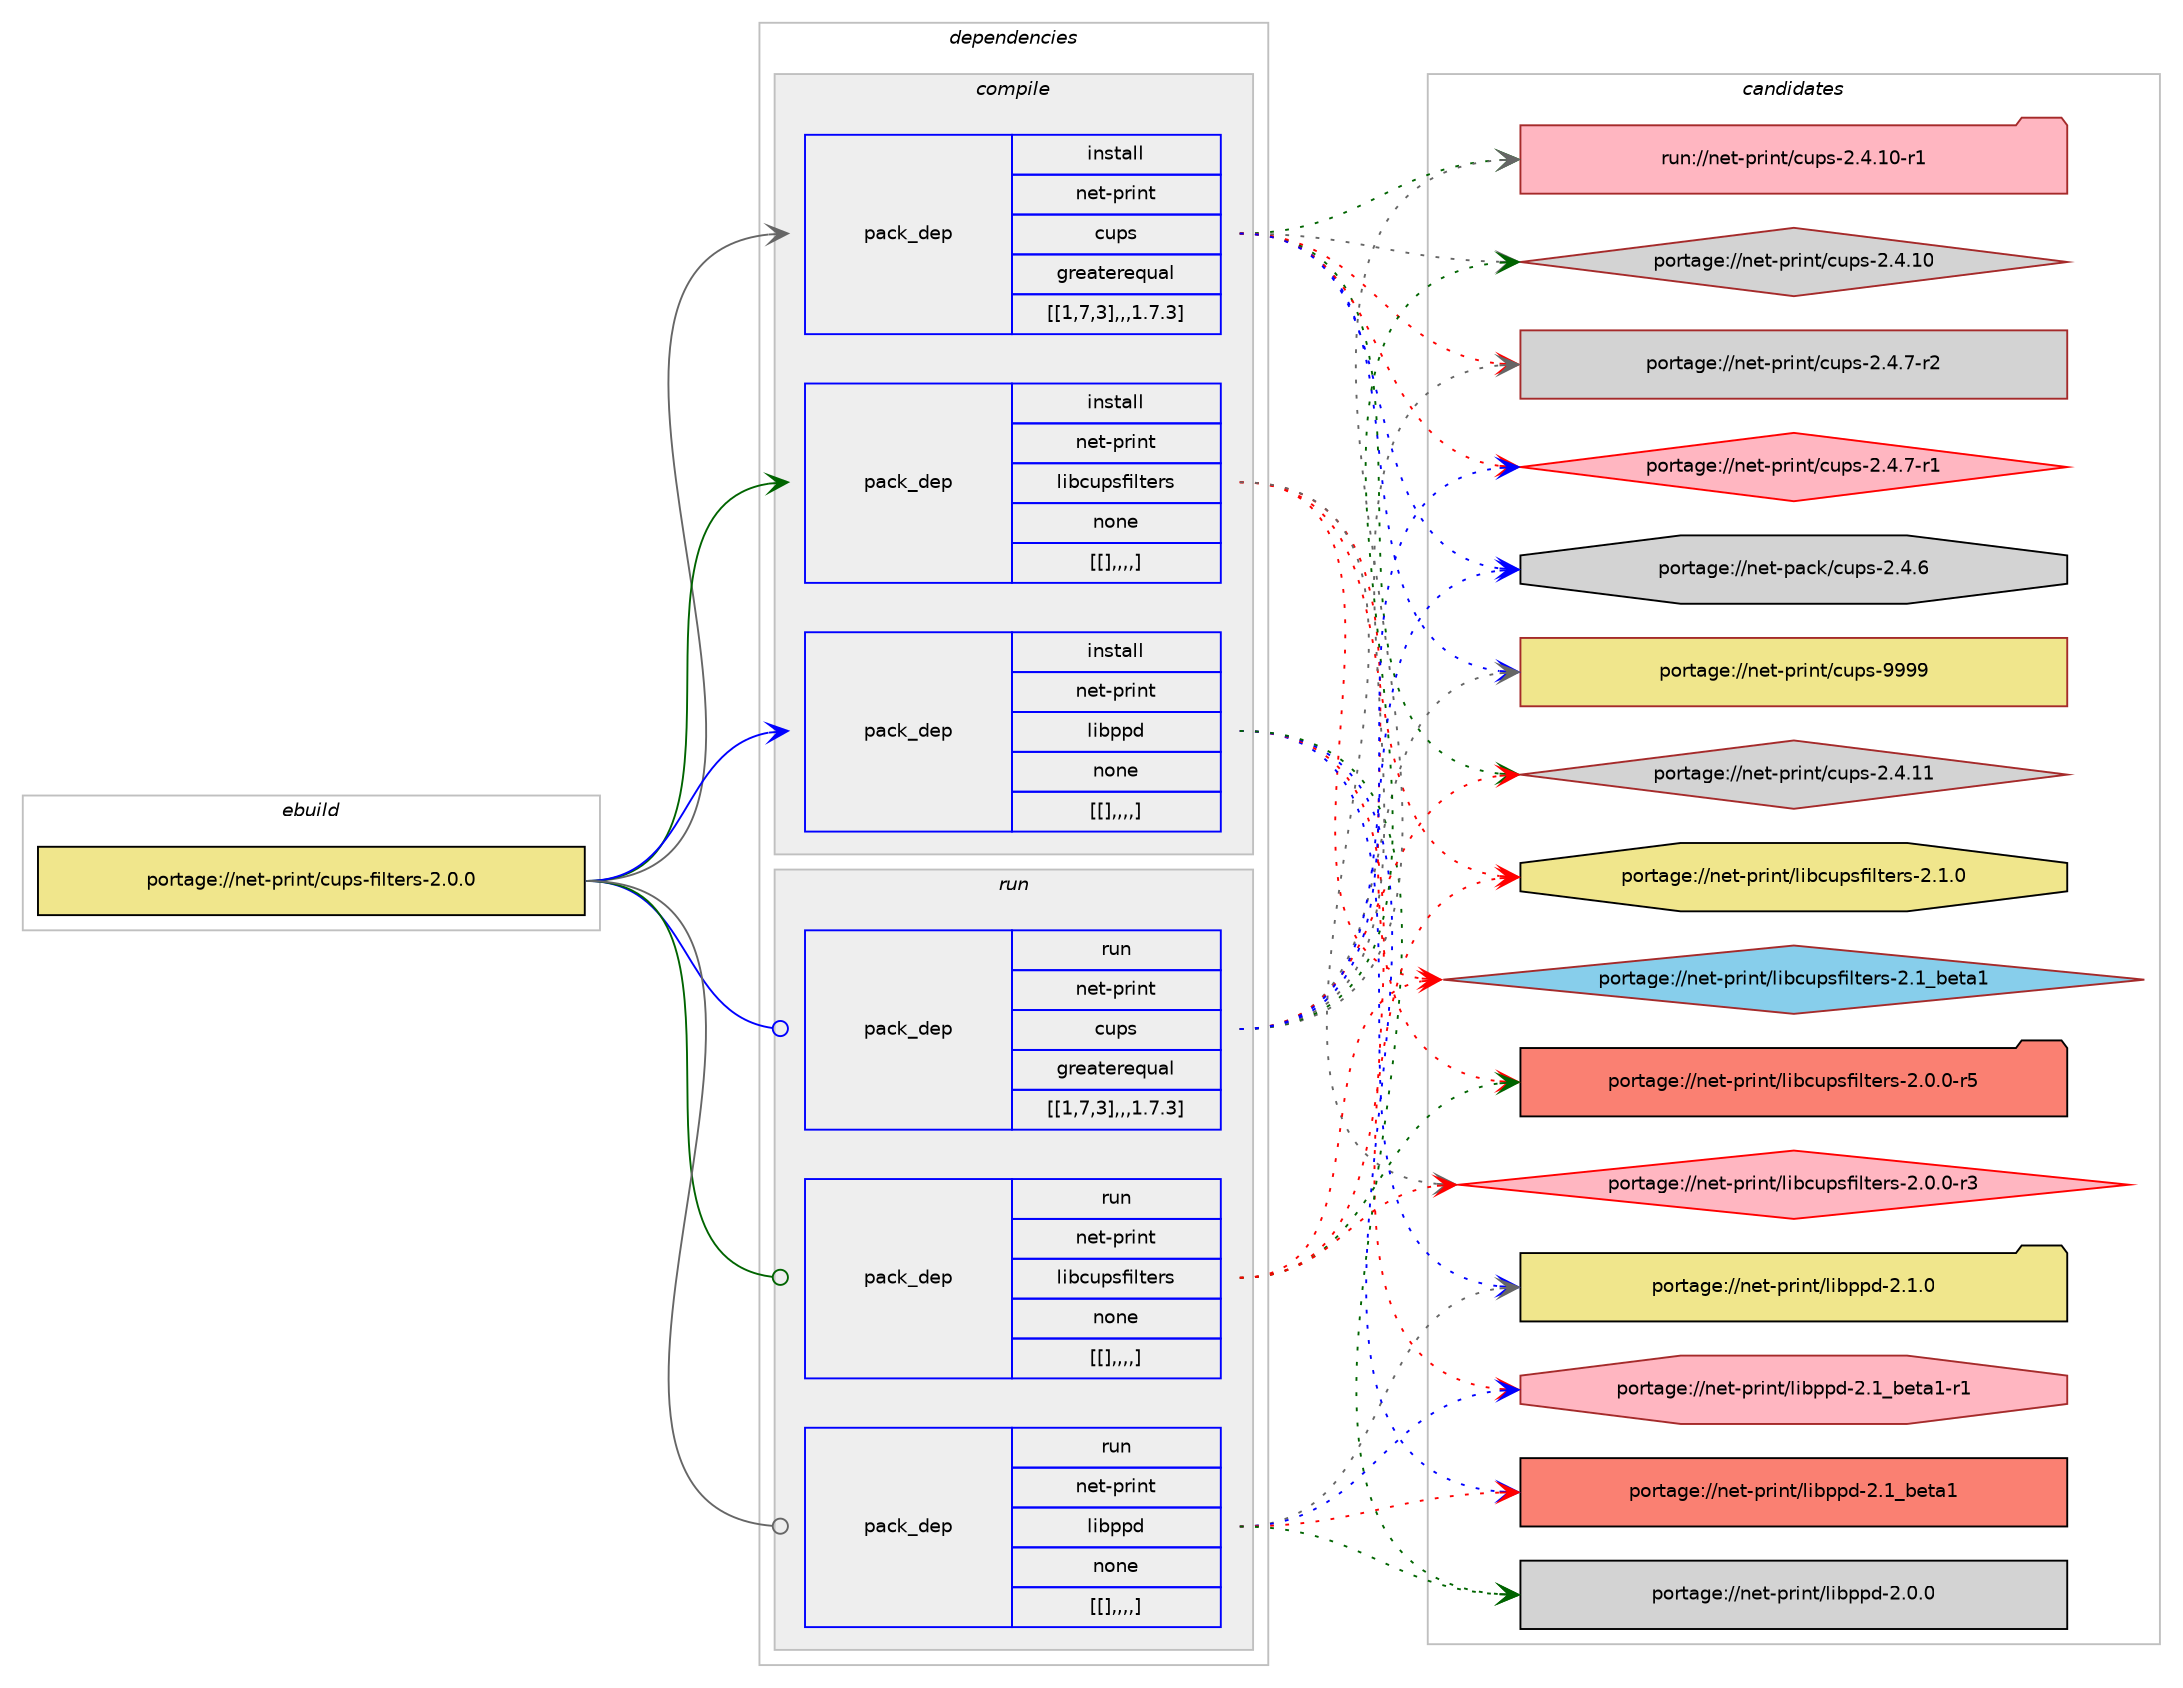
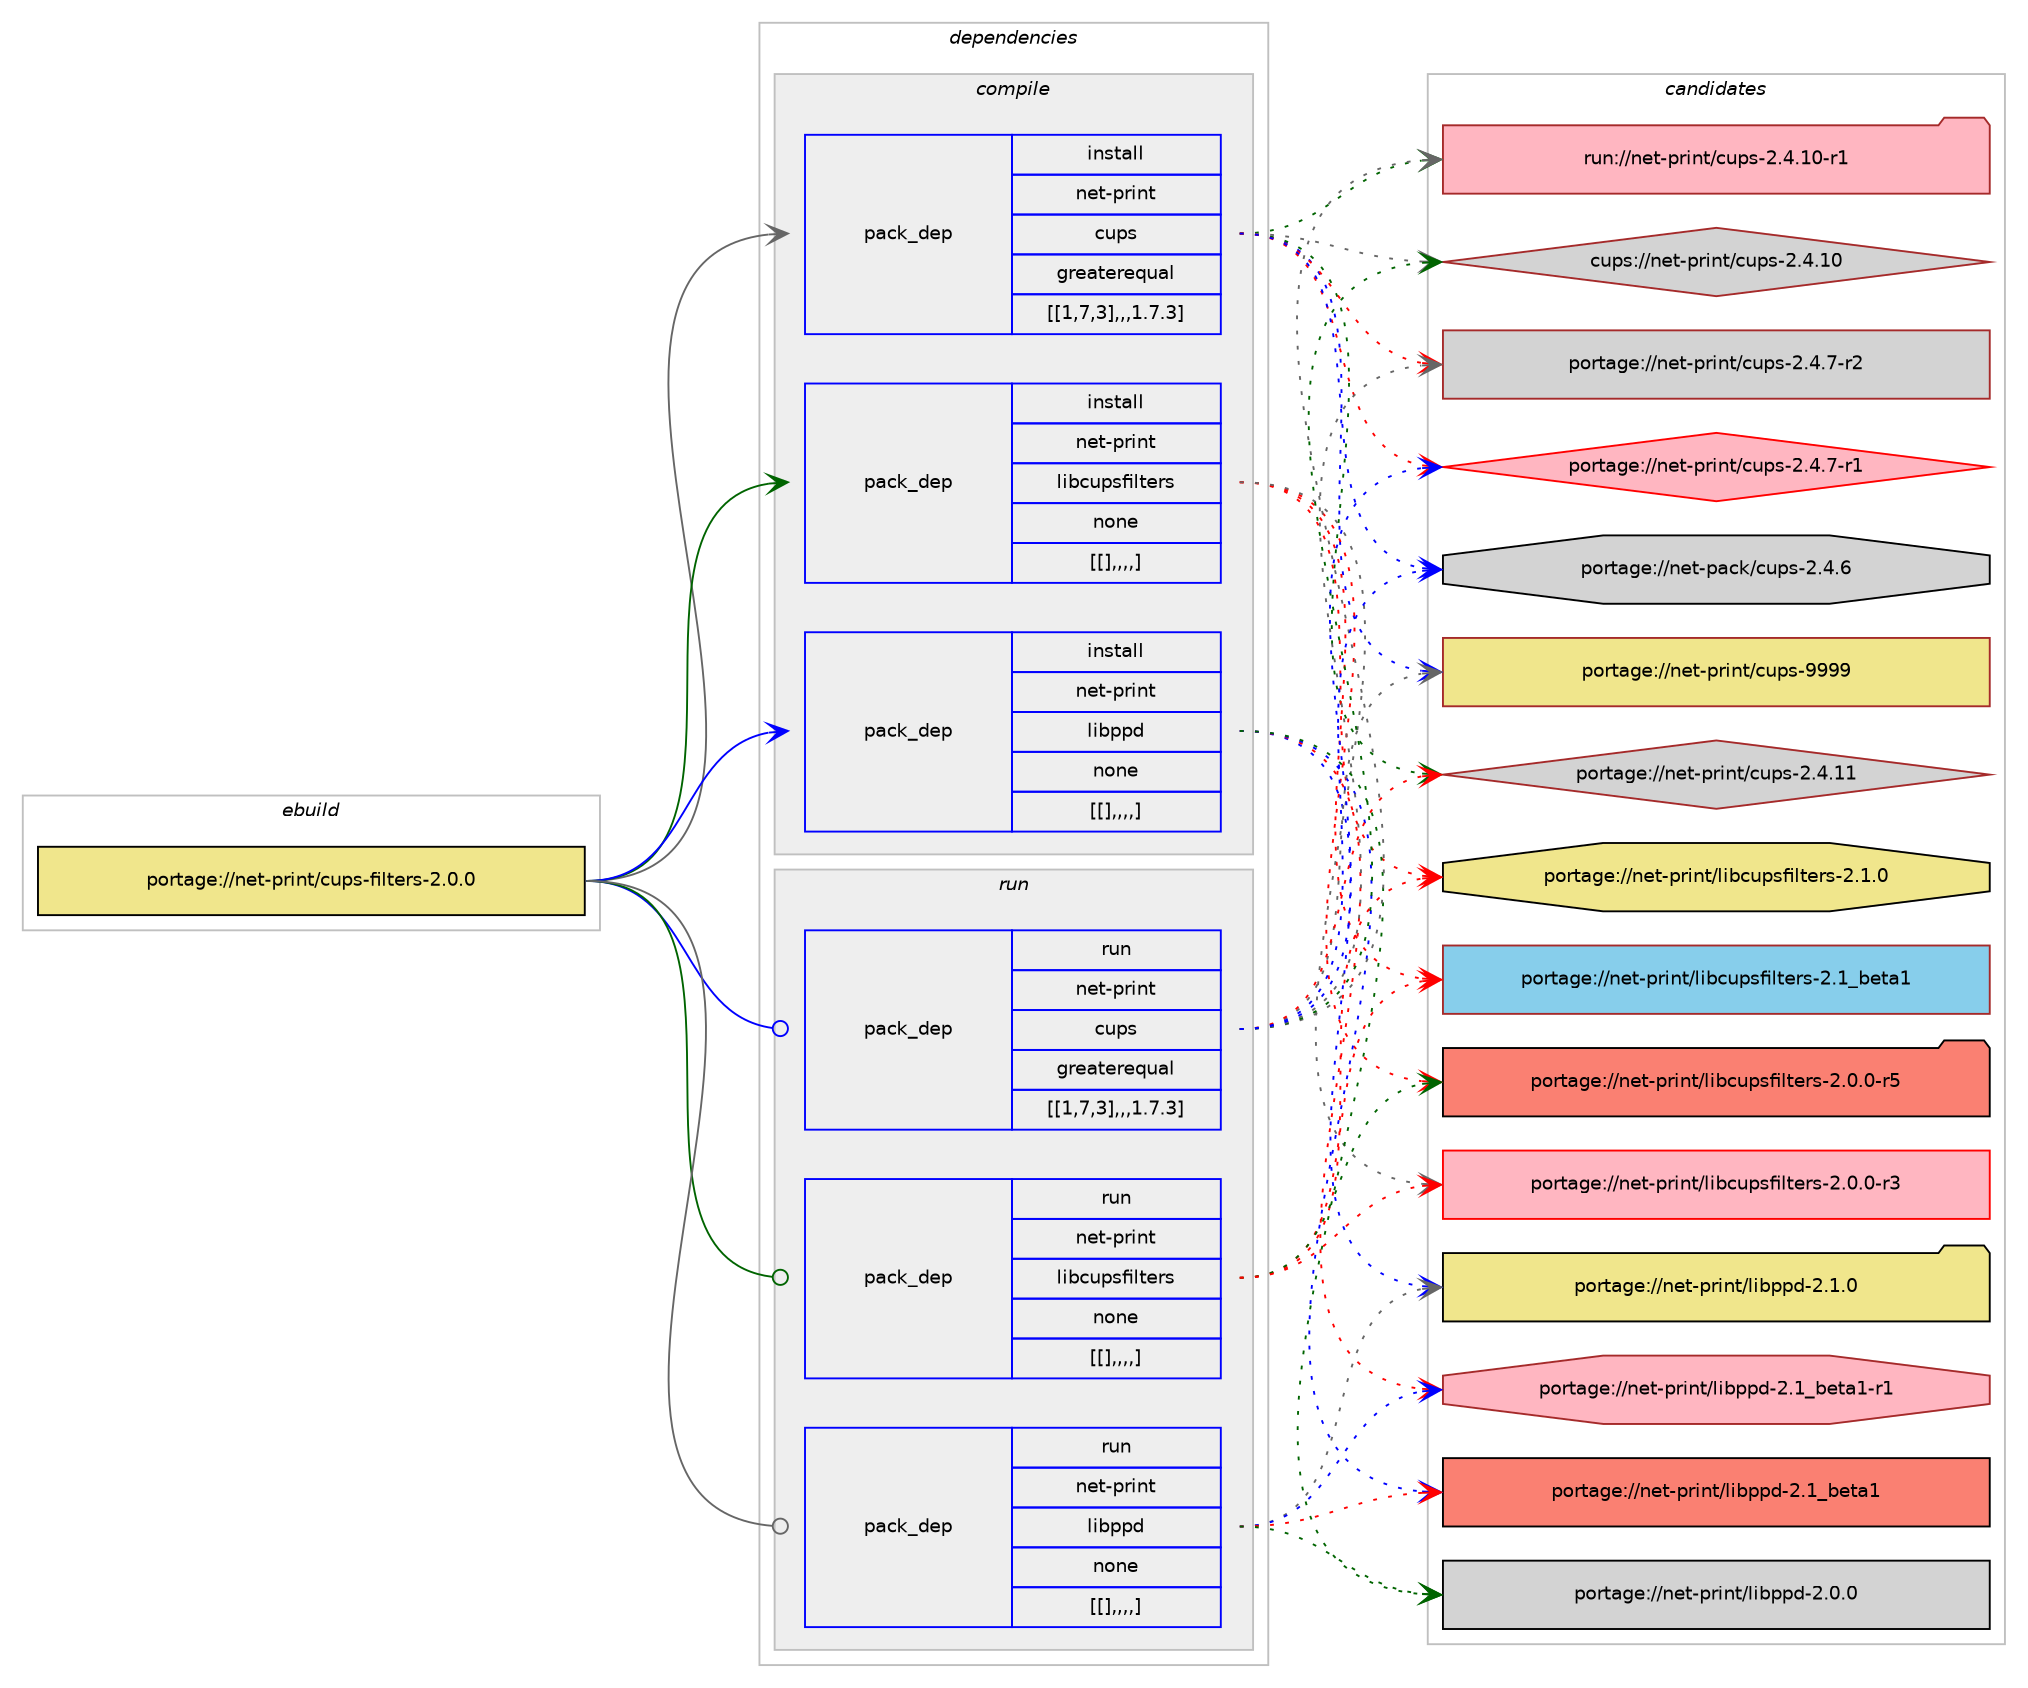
(1794, 262) -> (1716, 262)
(1794, 980) -> (1716, 980)
(1794, 1185) -> (1716, 1185)
